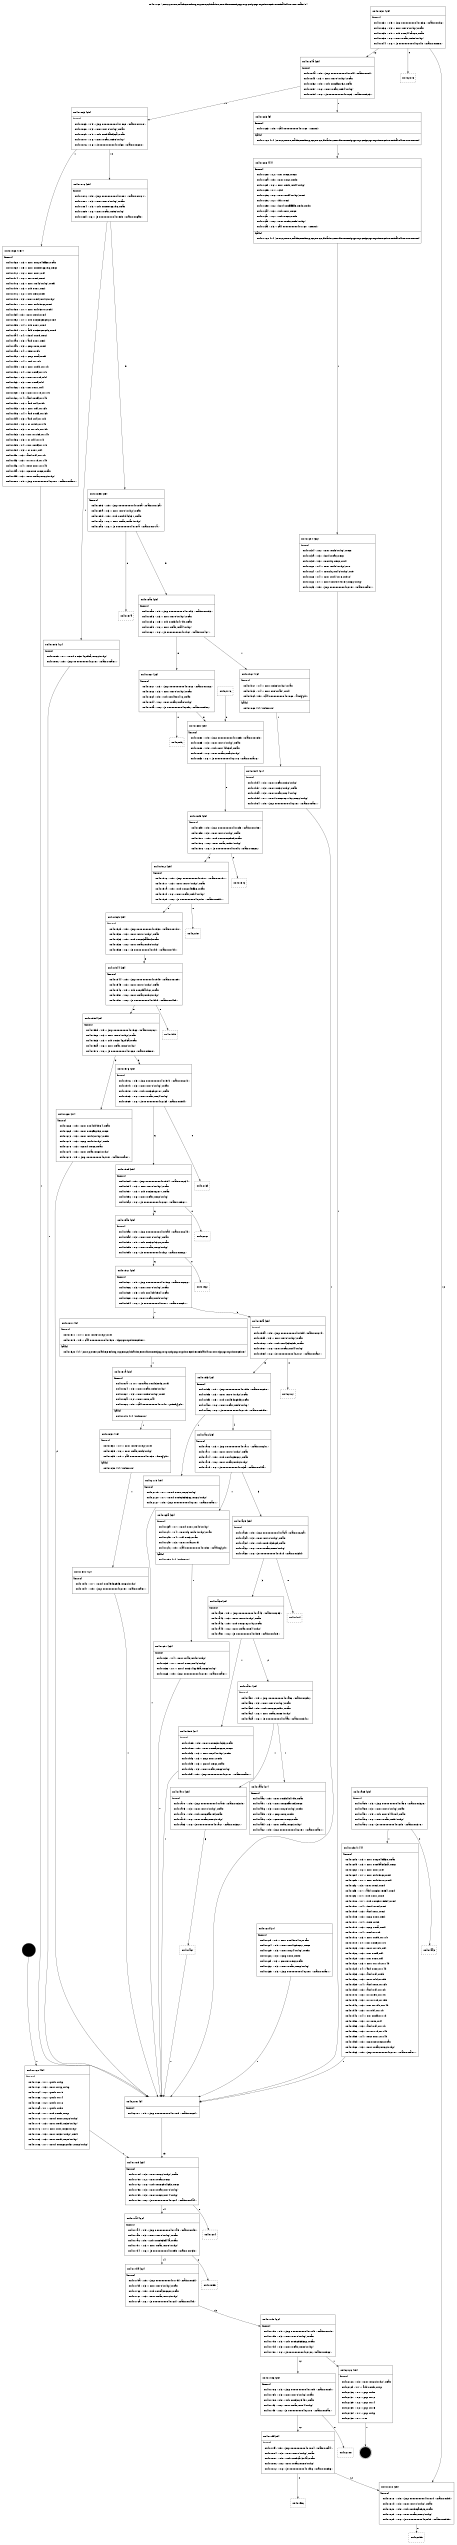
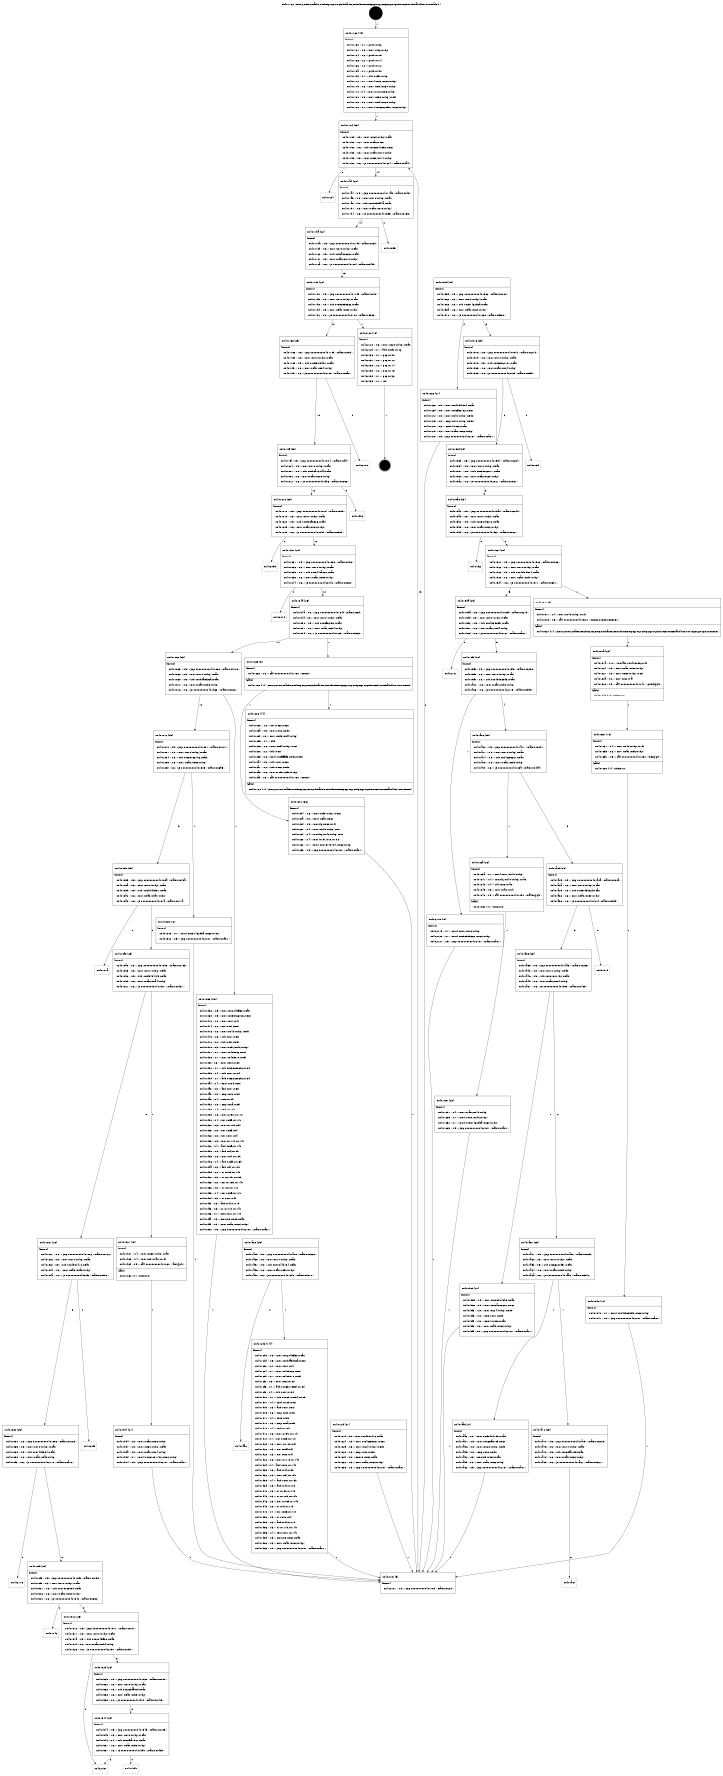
(337, 388) -> (240, 763)
(225, 708) -> (27, 1522)
(133, 1009) -> (109, 1759)
(202, 1236) -> none
(441, 1264) -> (314, 541)
(175, 2025) -> (468, 1526)
